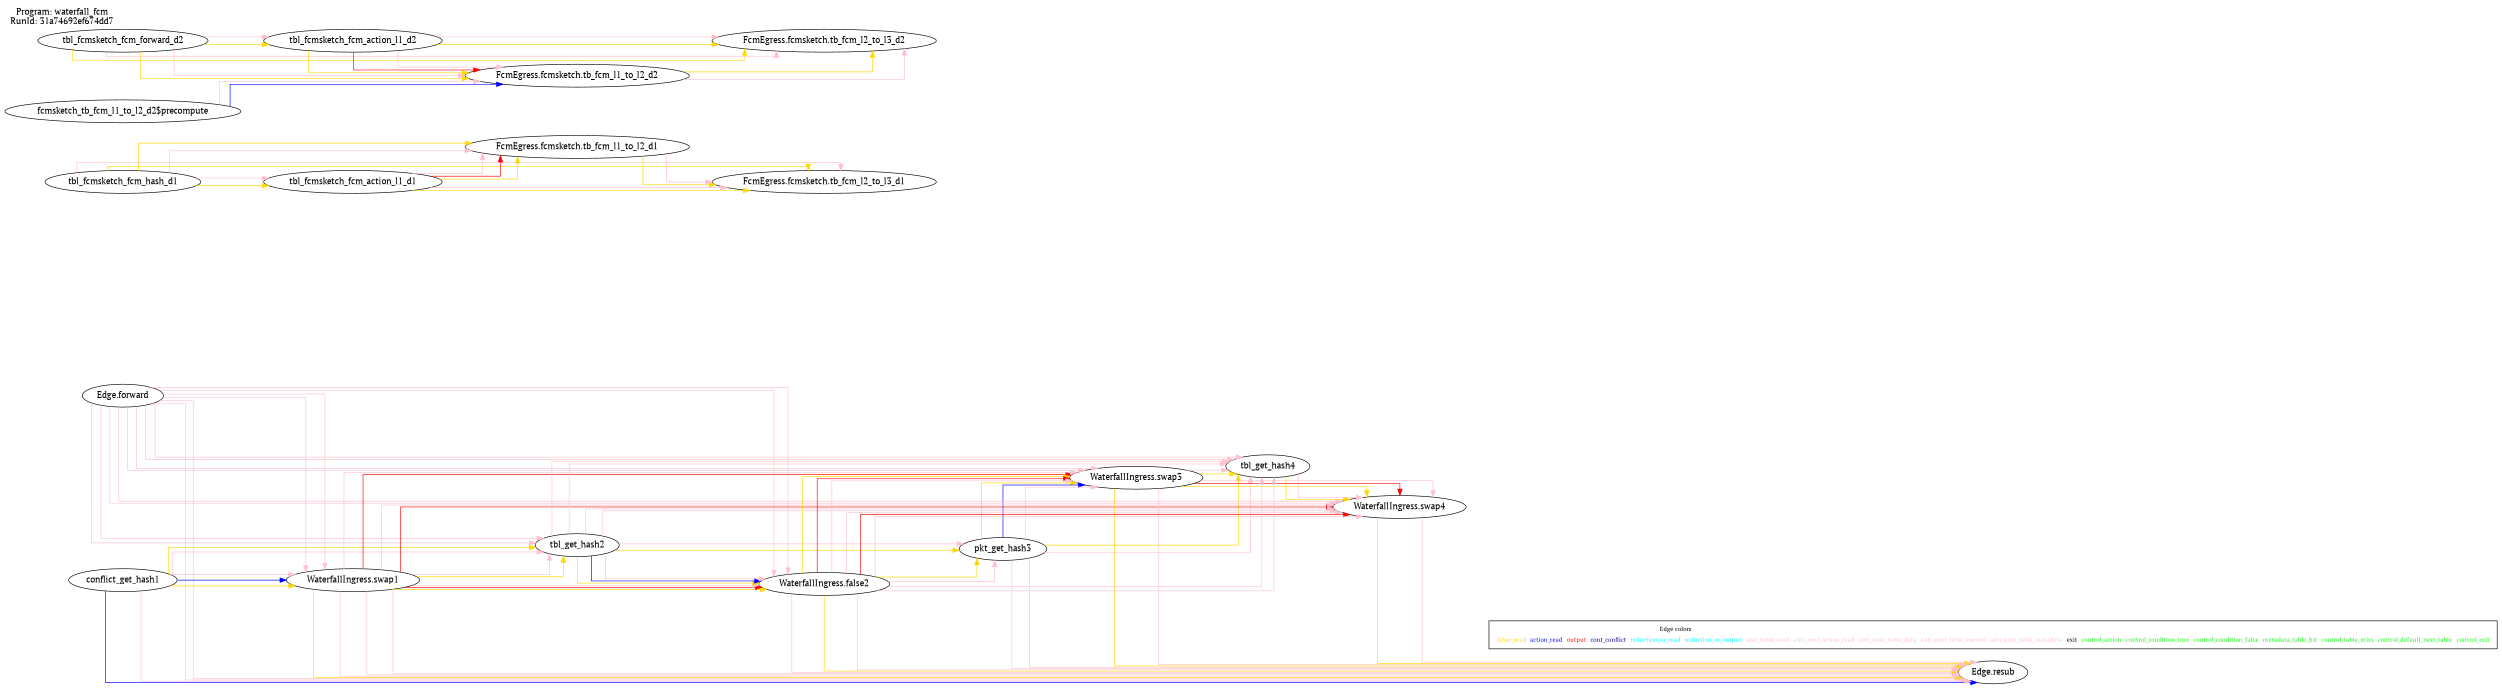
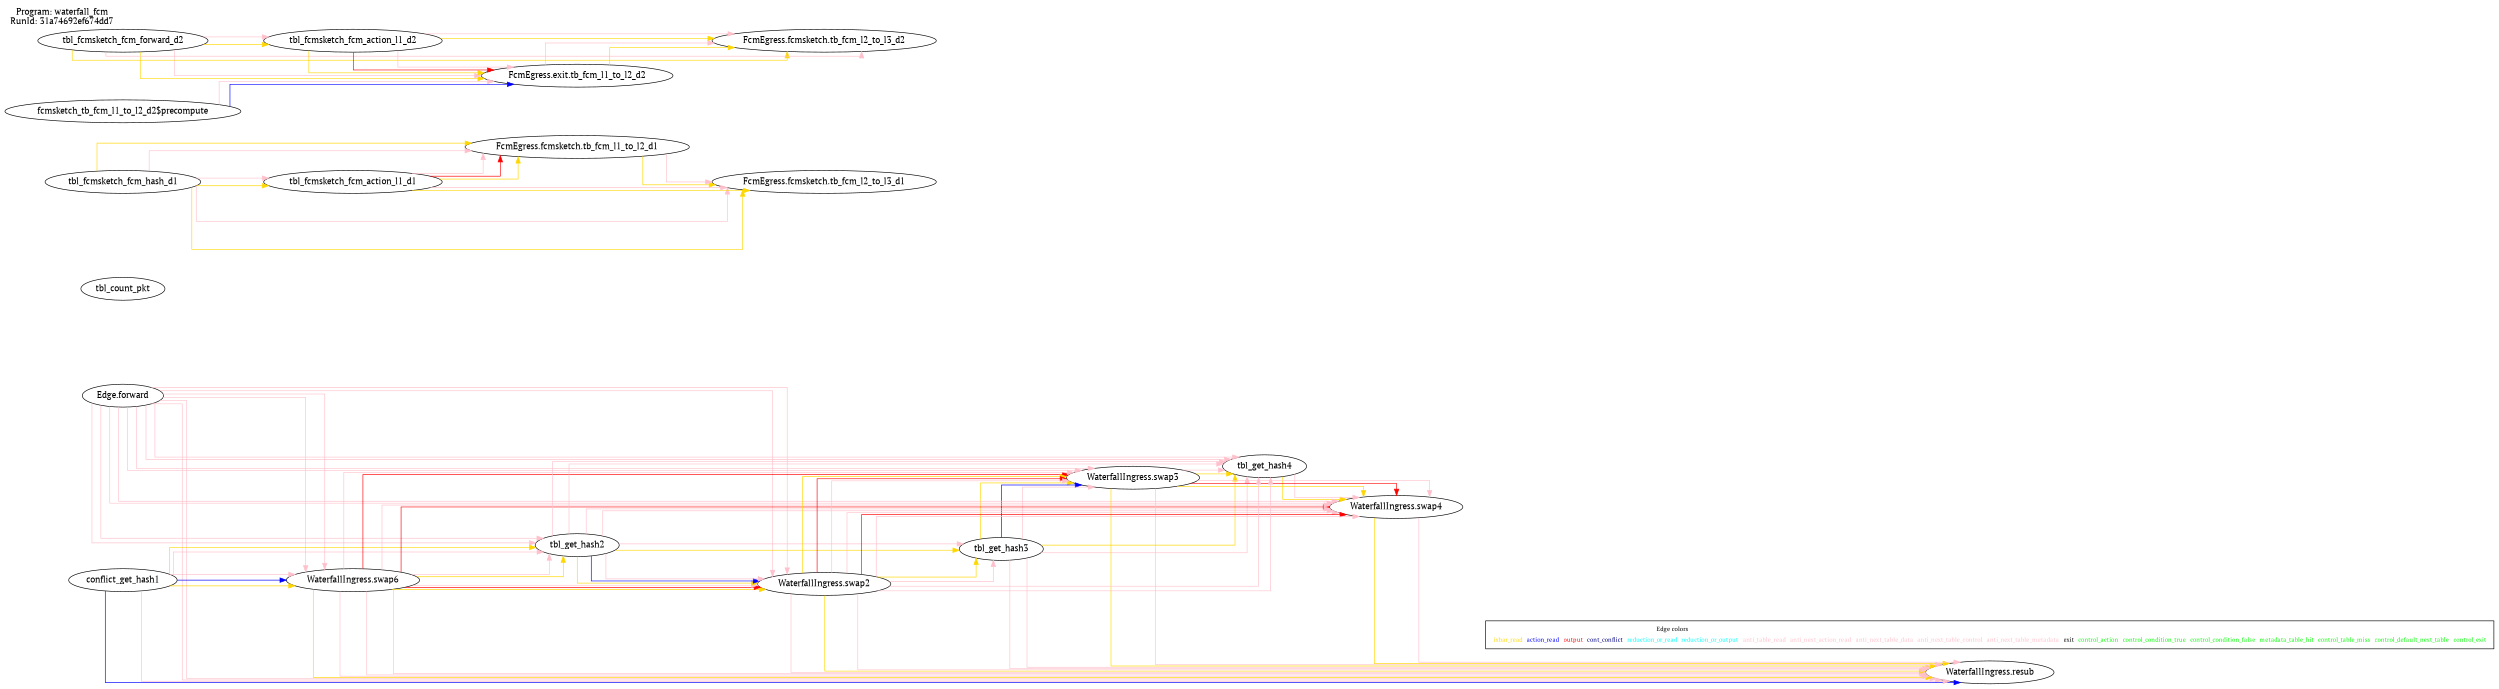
(577, 76) -> (577, 76)
none -> (123, 289)
(1003, 549) -> (1001, 549)
(353, 580) -> (353, 580)
(824, 584) -> (824, 584)
(1993, 672) -> (1990, 672)
